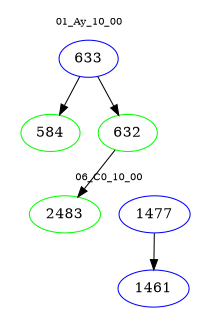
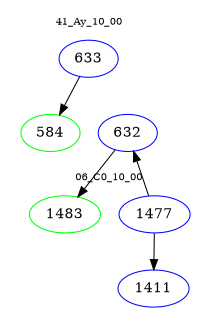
(89, 22) -> (89, 22)
(106, 91) -> (143, 179)
(128, 133) -> (128, 133)
(65, 214) -> (65, 214)
(154, 289) -> (154, 289)
